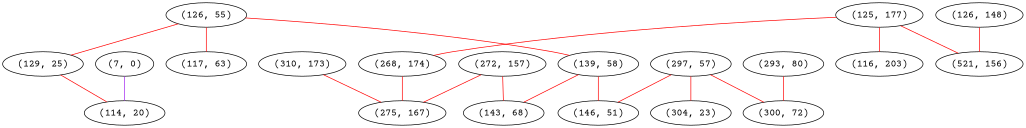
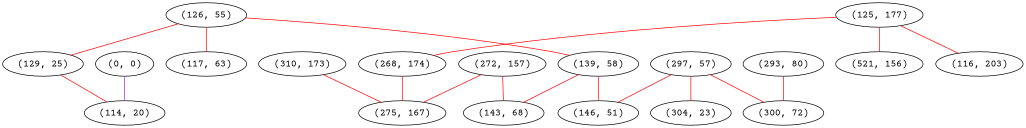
(979, 15) -> none
(125, 64) -> (125, 64)
